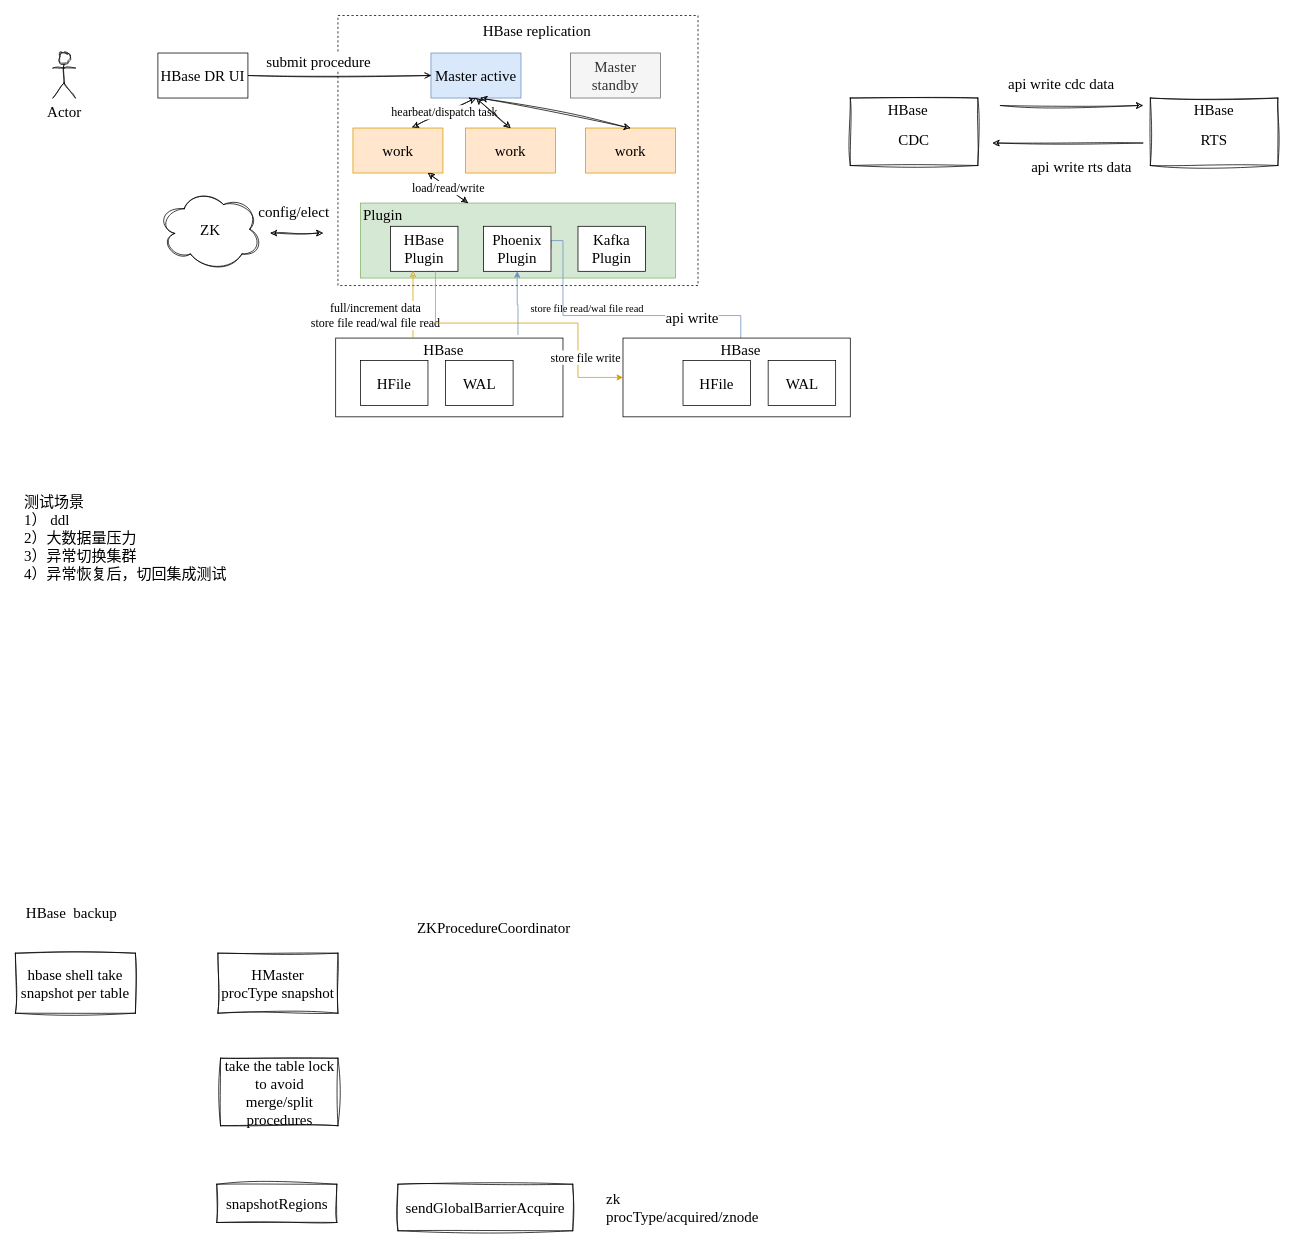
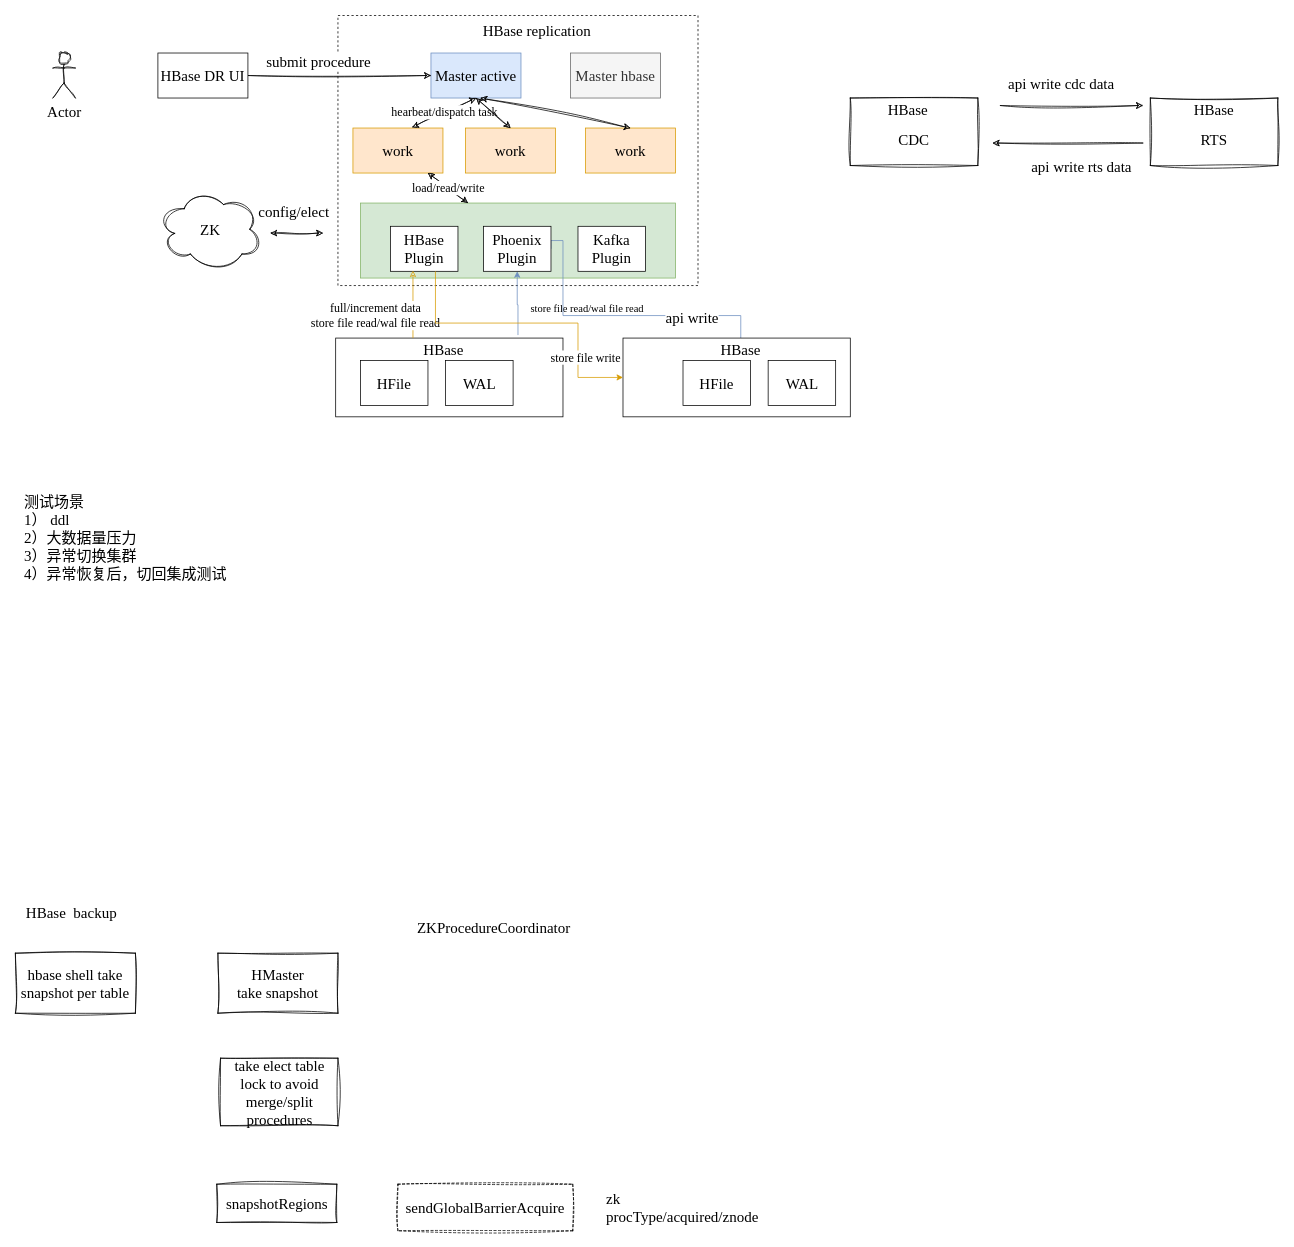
(425, 75) -> (424, 75)
(615, 75) -> (615, 75)
(383, 214) -> none
(278, 983) -> (278, 983)
(280, 1092) -> (280, 1092)
(485, 1207) -> (485, 1207)
